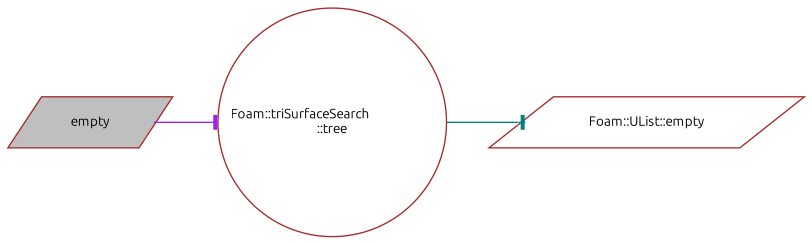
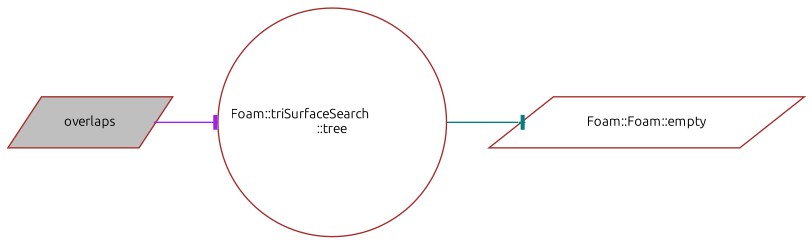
(90, 122) -> (90, 122)
(647, 122) -> (647, 122)
